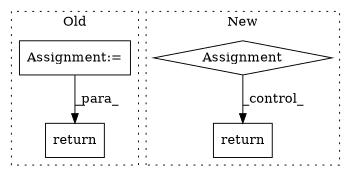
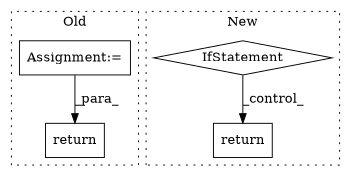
(243, 58) -> (243, 58)
